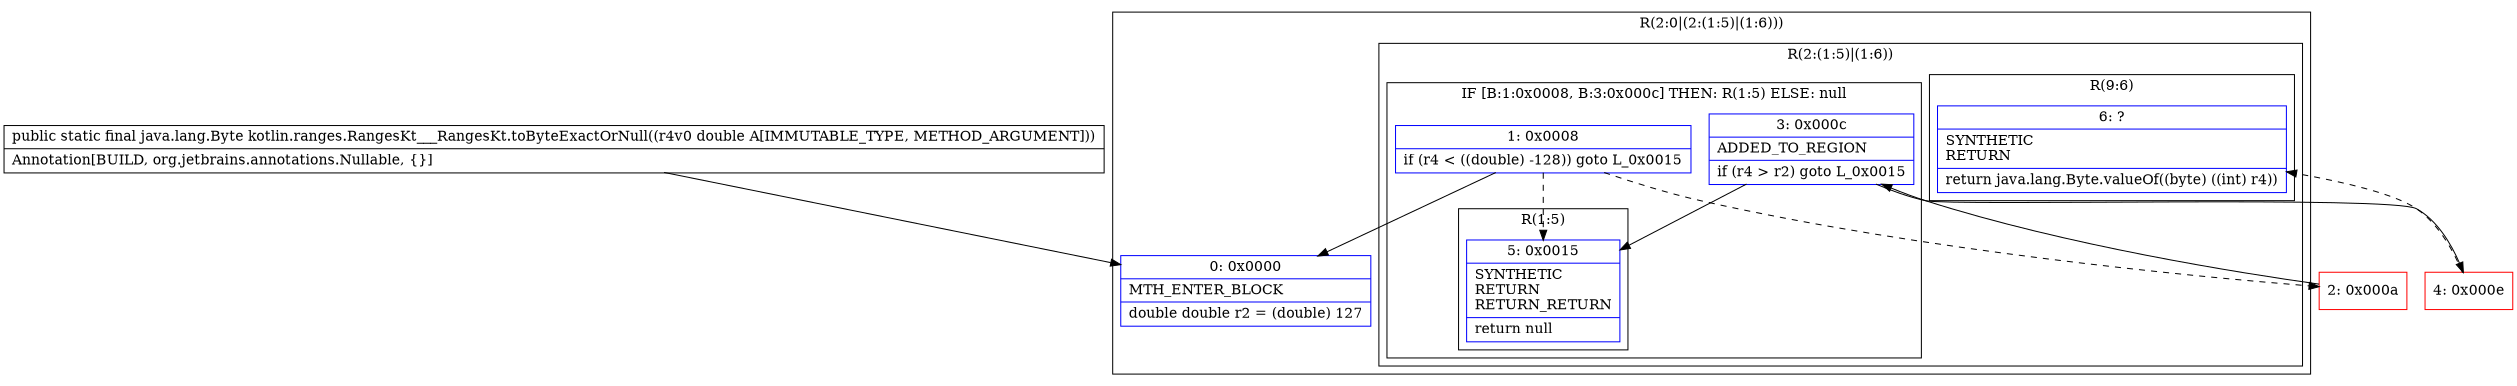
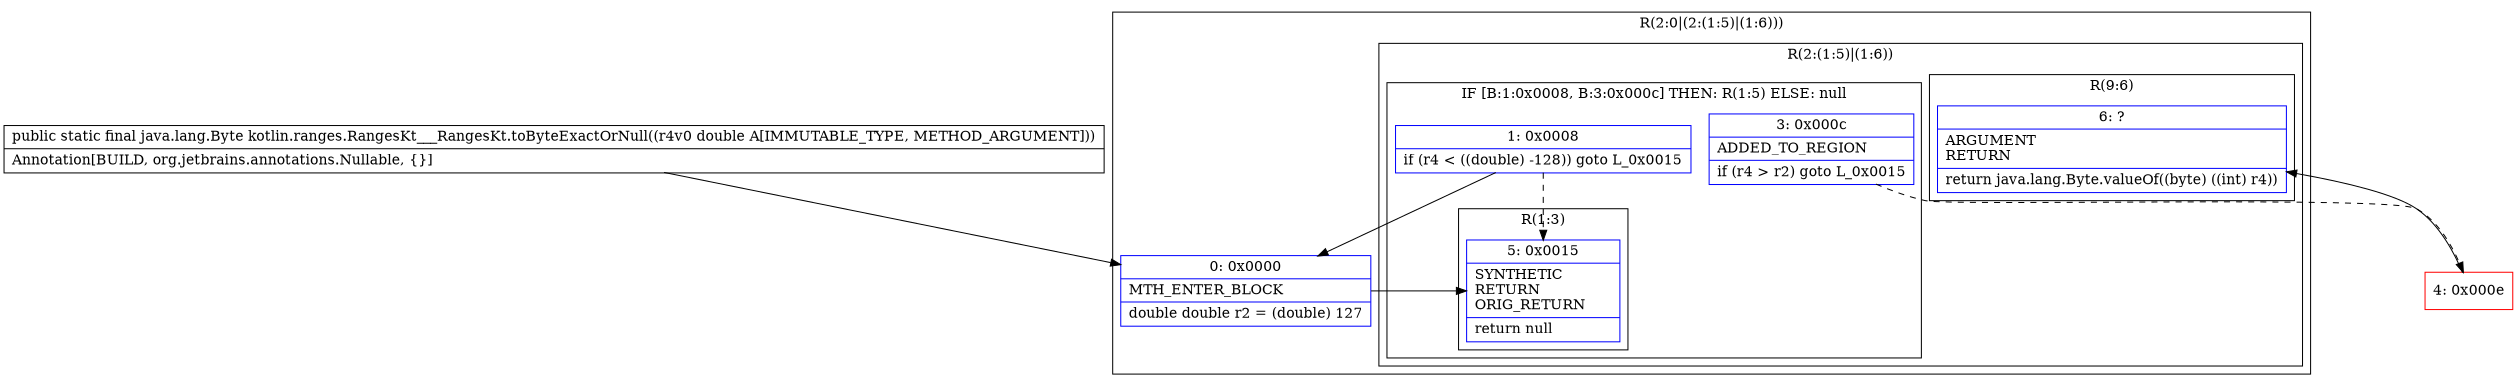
(1990, 141) -> (1991, 141)
(2396, 198) -> (2396, 198)
(2318, 203) -> (2318, 203)
(1688, 215) -> (1414, 291)
(1543, 220) -> (1543, 220)
(2363, 291) -> none
(1543, 305) -> (1530, 305)
